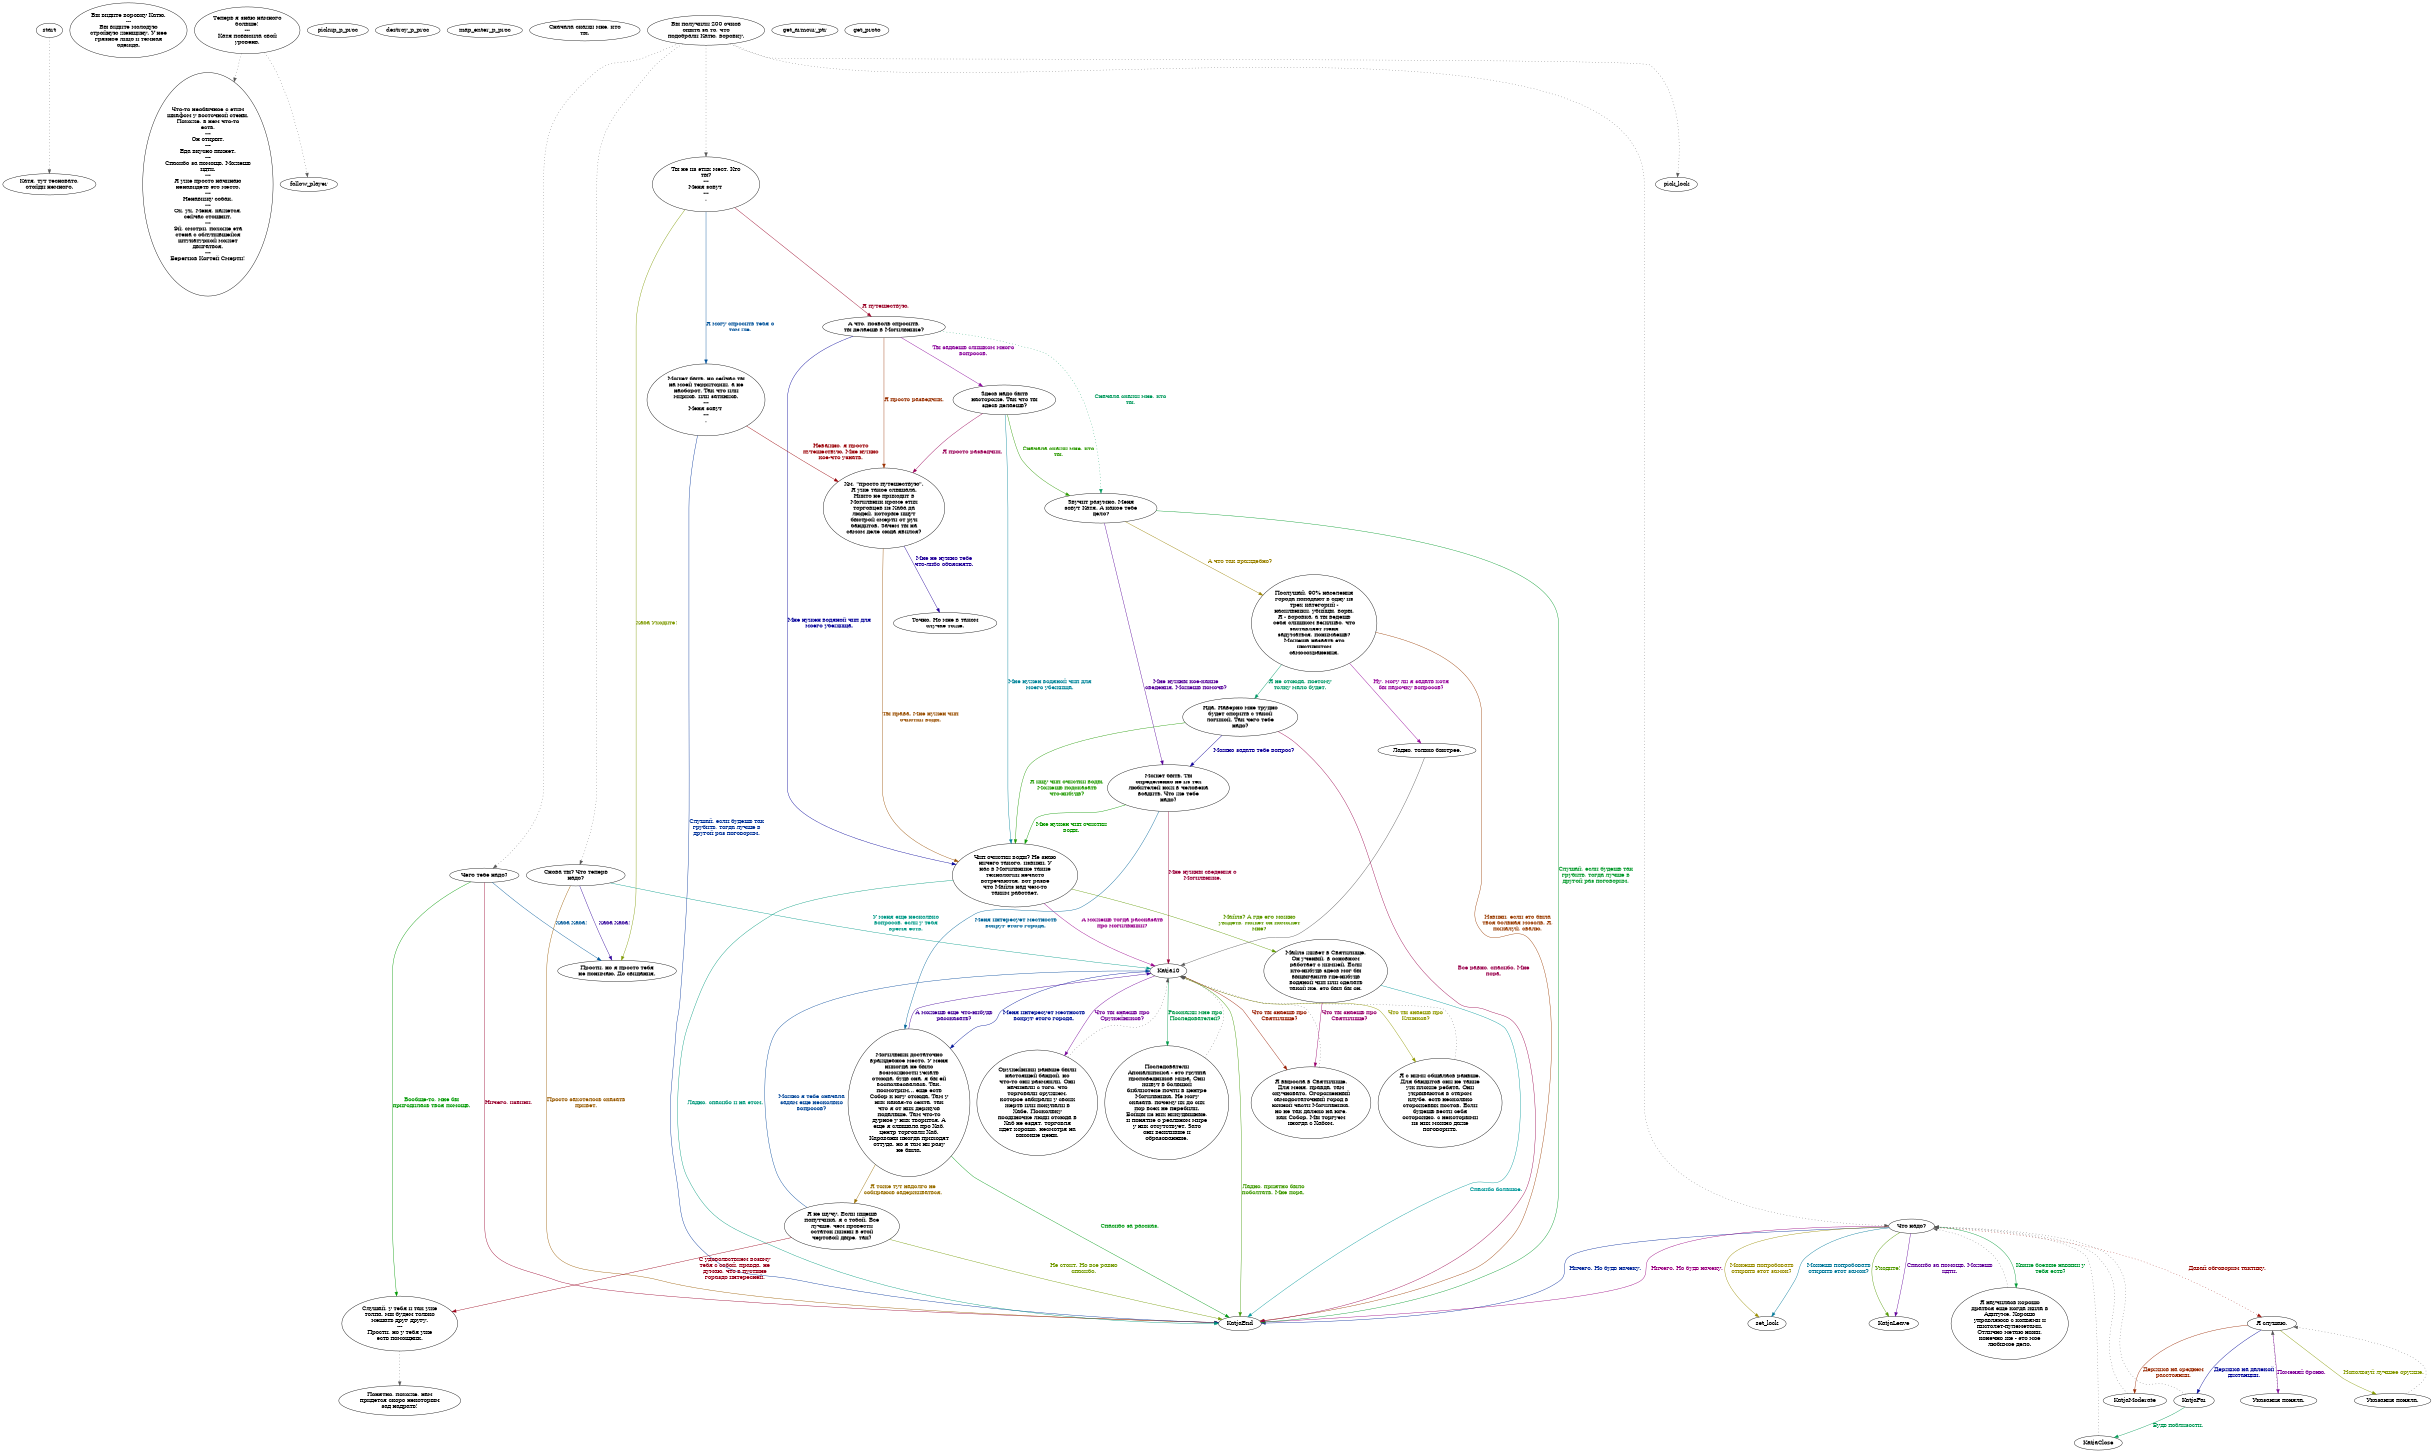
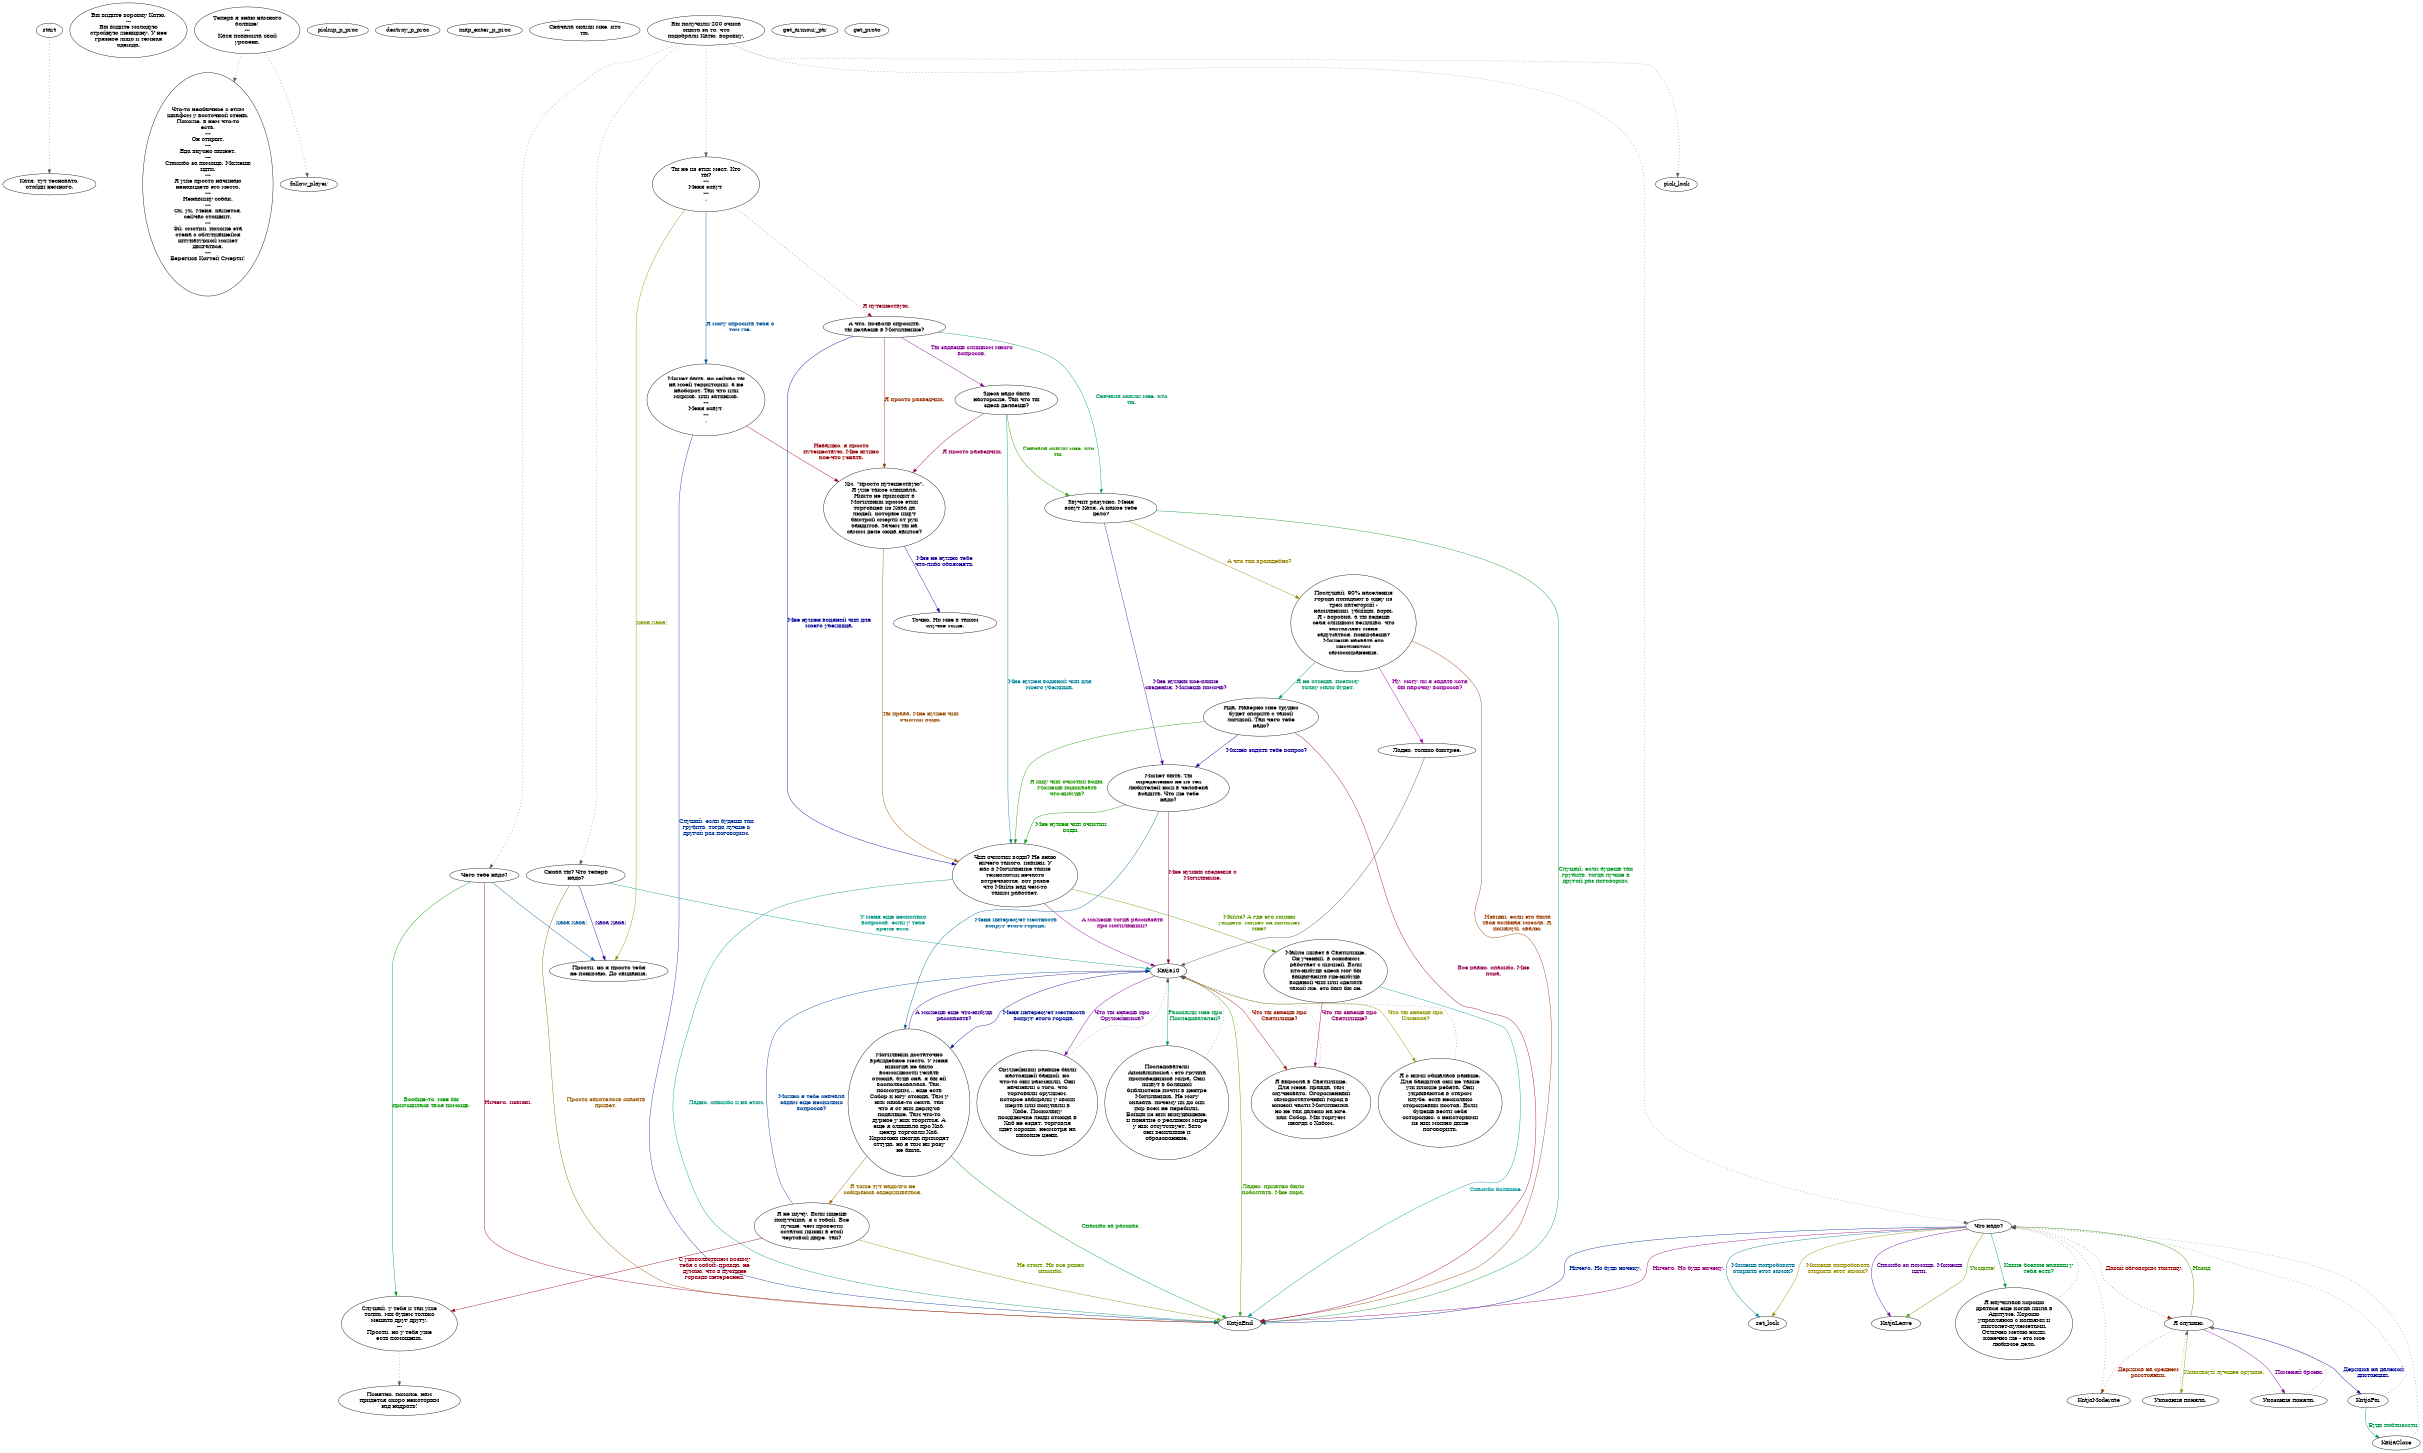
(802, 261) -> (802, 261)
(1062, 368) -> (1063, 366)
(657, 623) -> (652, 623)
none -> (2172, 1249)
(2180, 1341) -> (2133, 1353)
